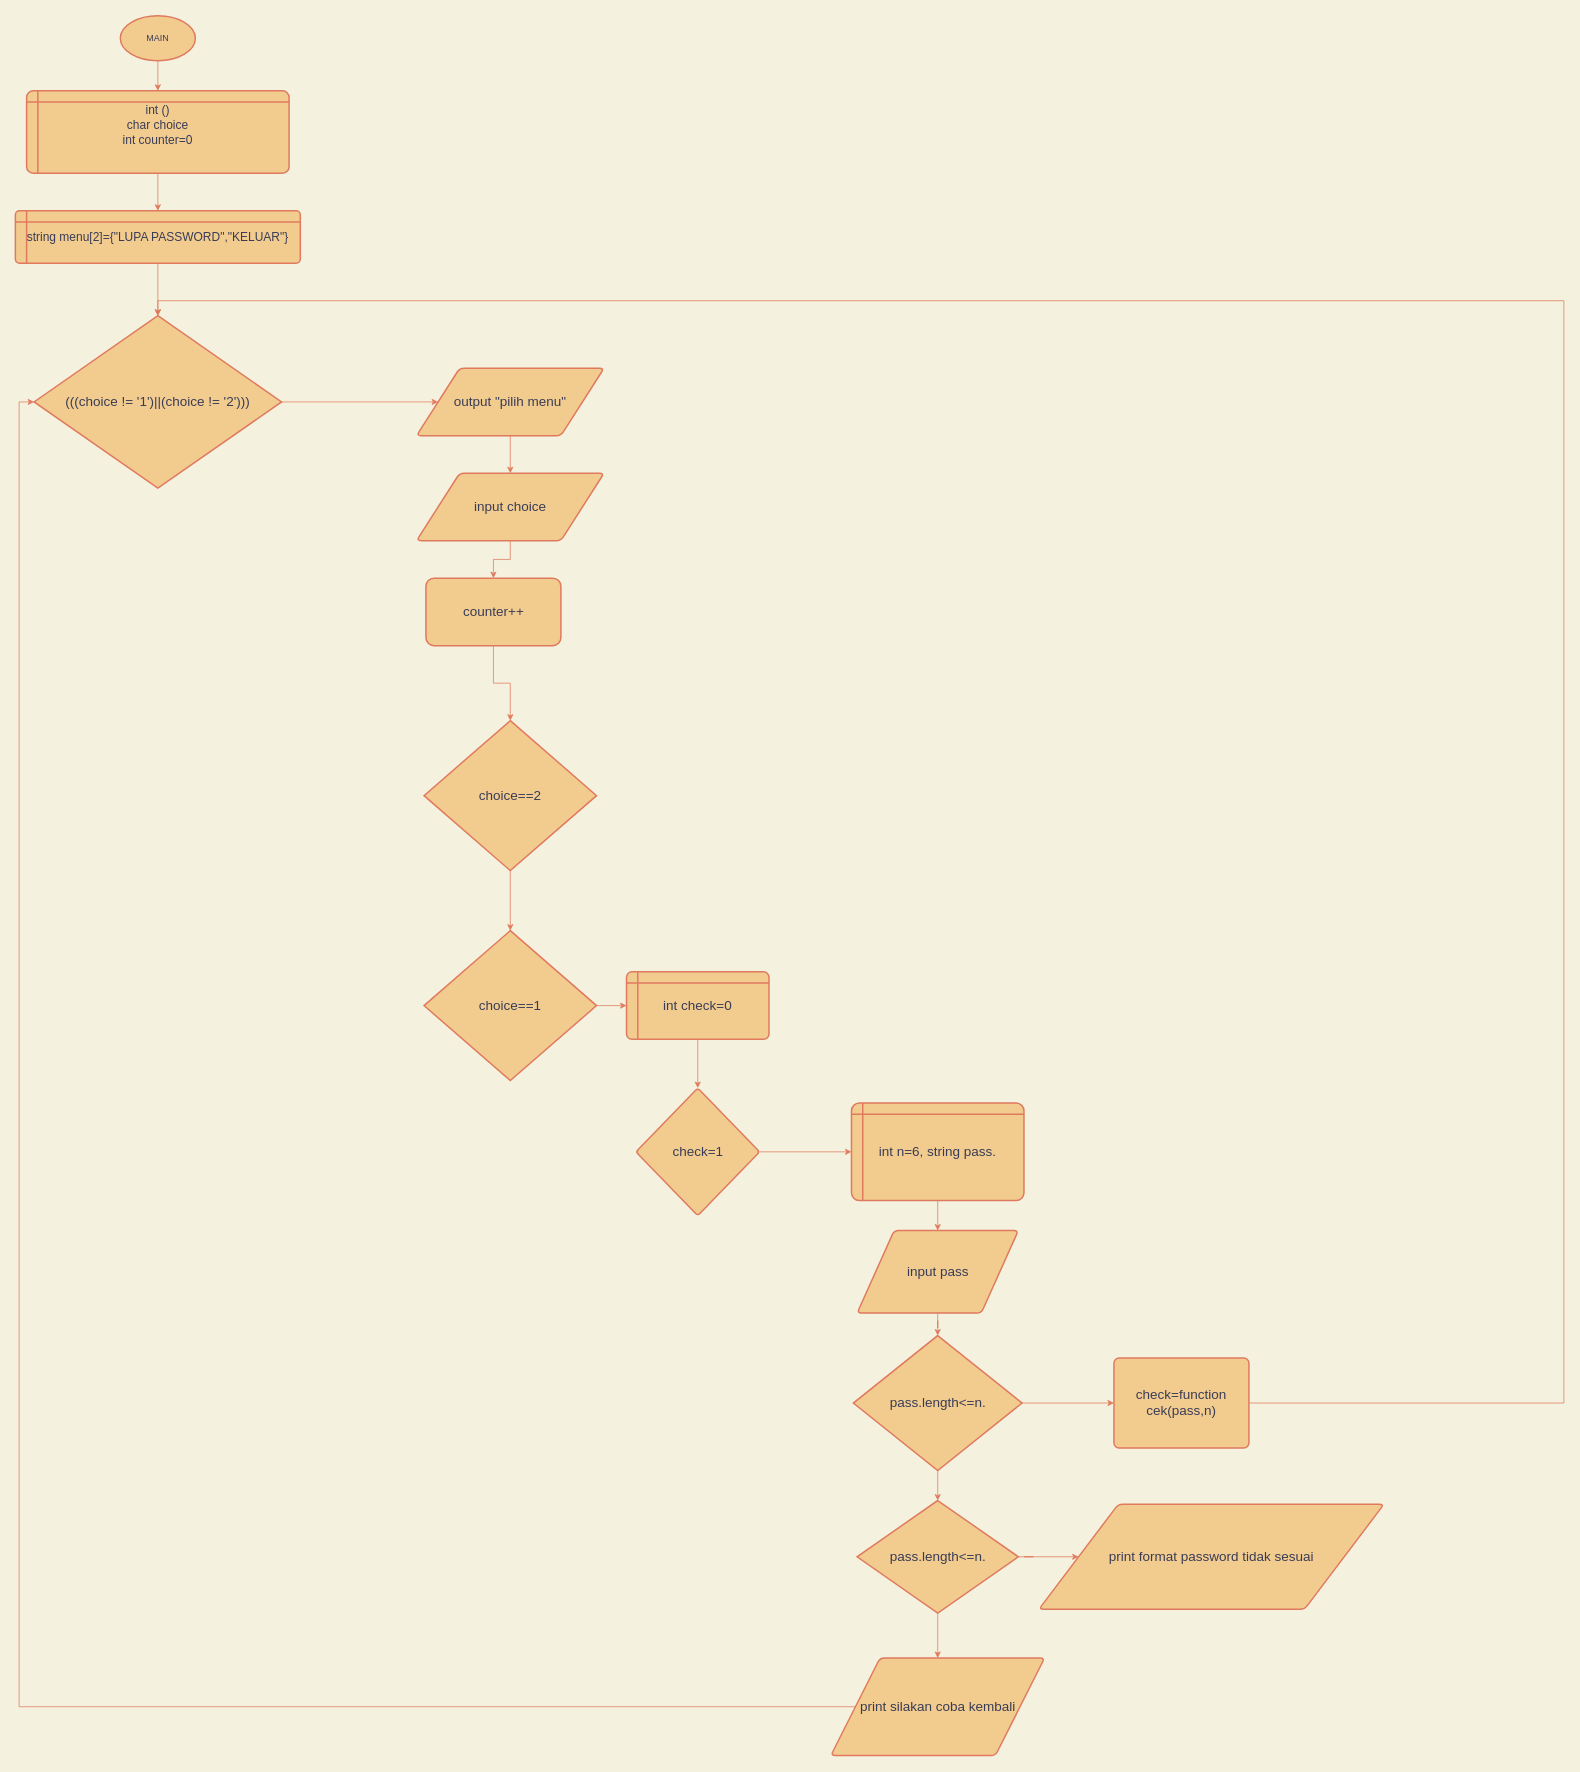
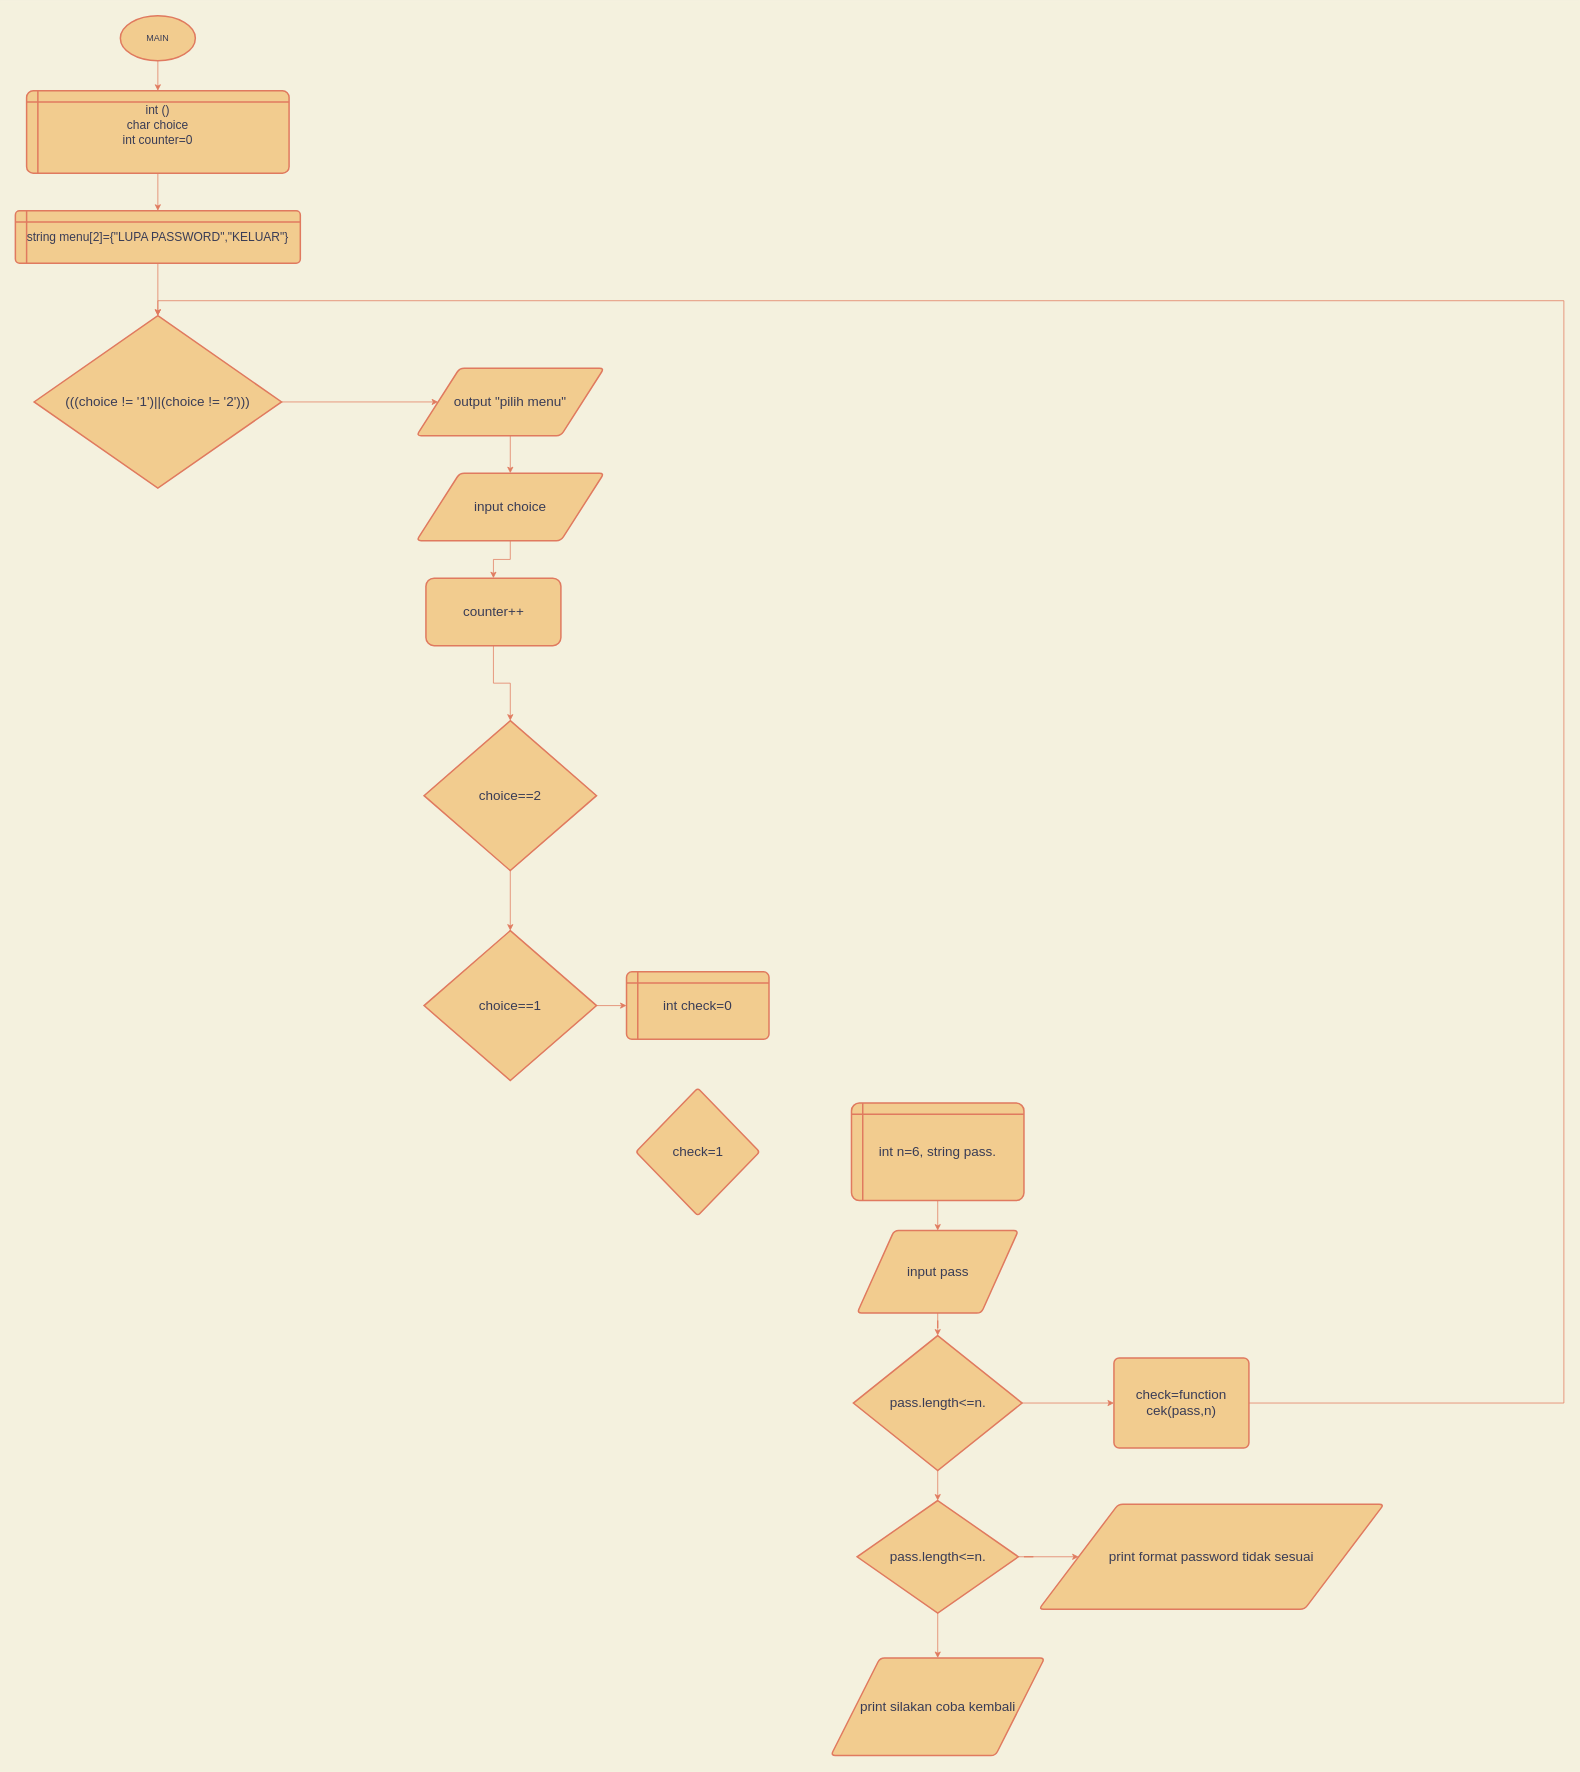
(698, 1061) -> none
(845, 1152) -> none
(435, 1707) -> none
